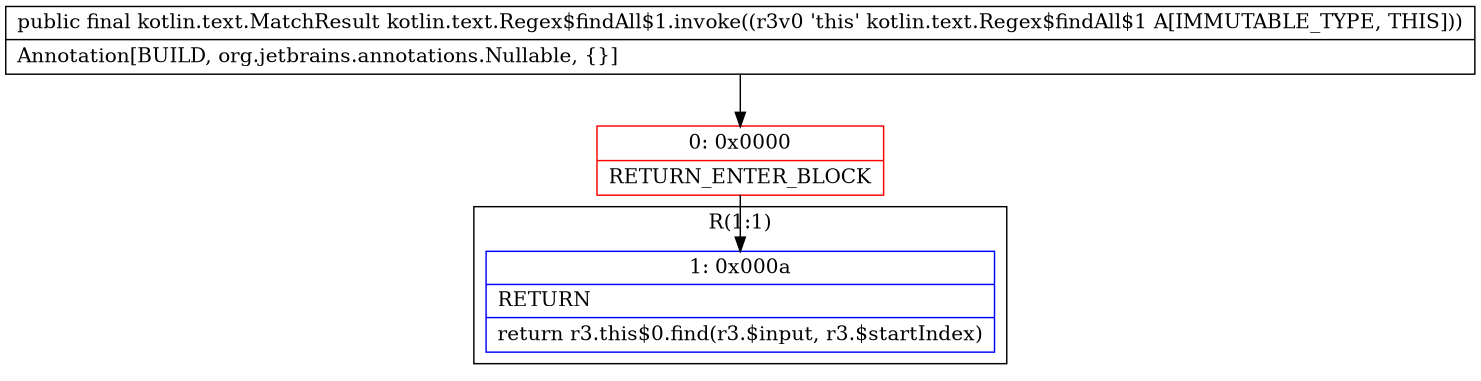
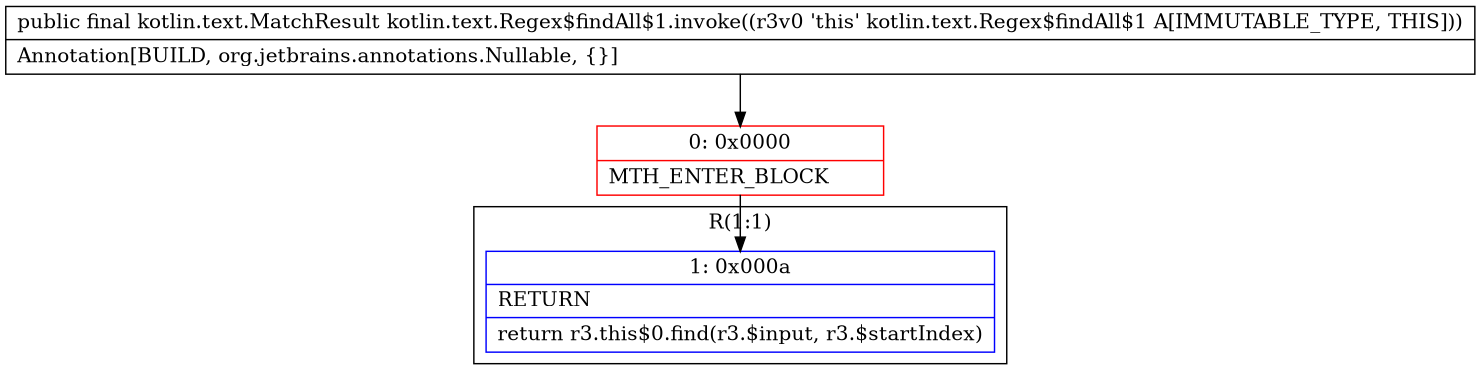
(740, 177) -> (719, 177)
